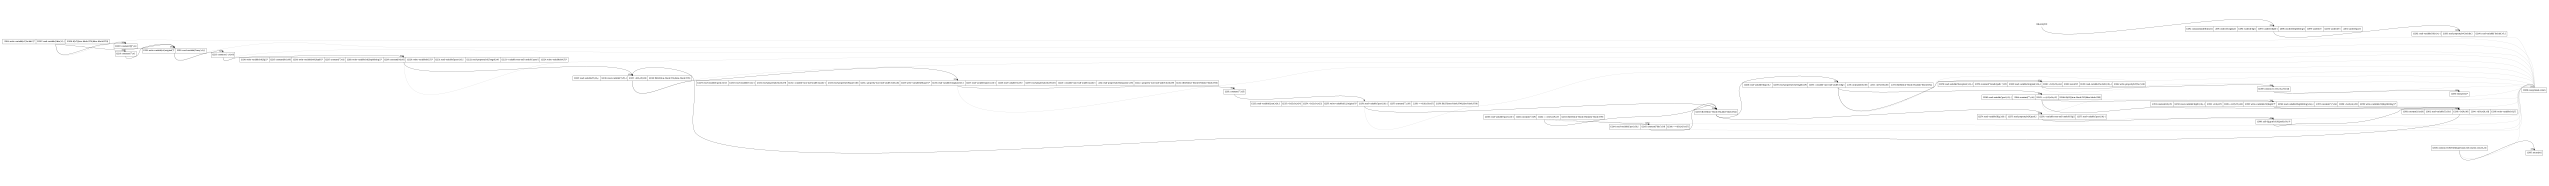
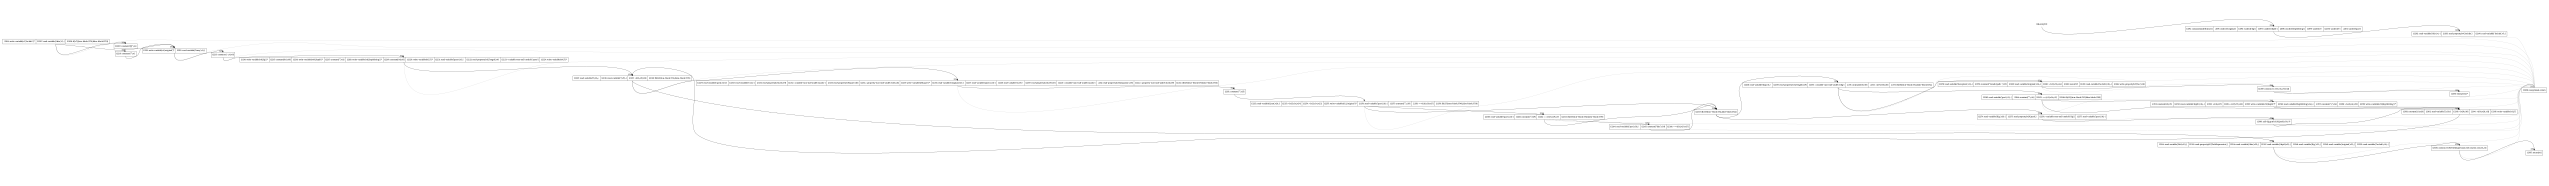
none -> (1454, 110)
none -> (2274, 145)
